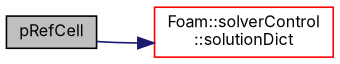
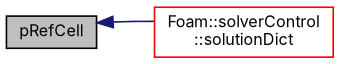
(117, 43) -> (134, 21)
